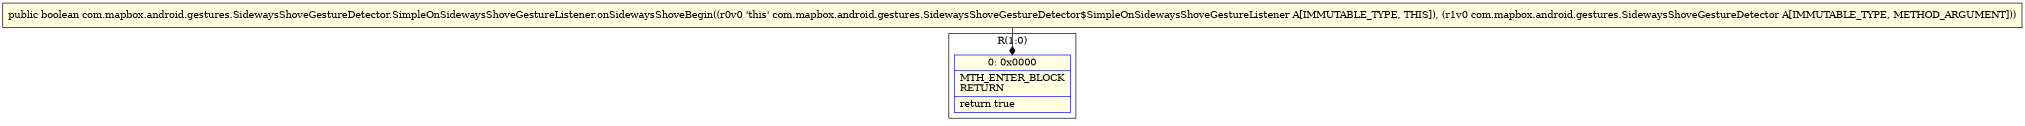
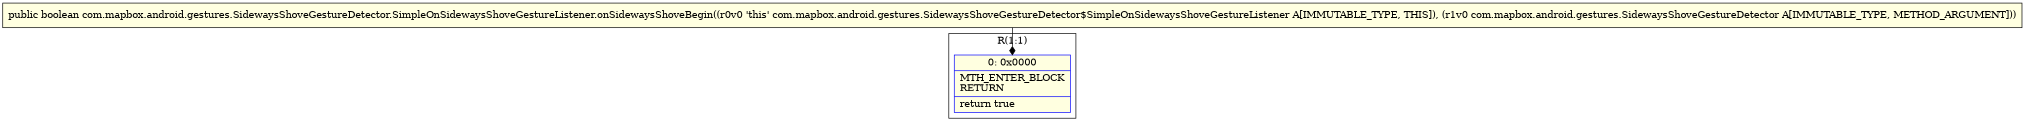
(1012, 41) -> (1012, 41)
